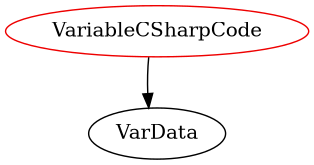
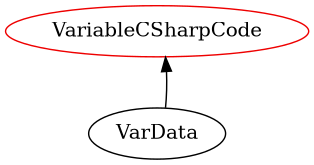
(148, 75) -> (167, 90)
